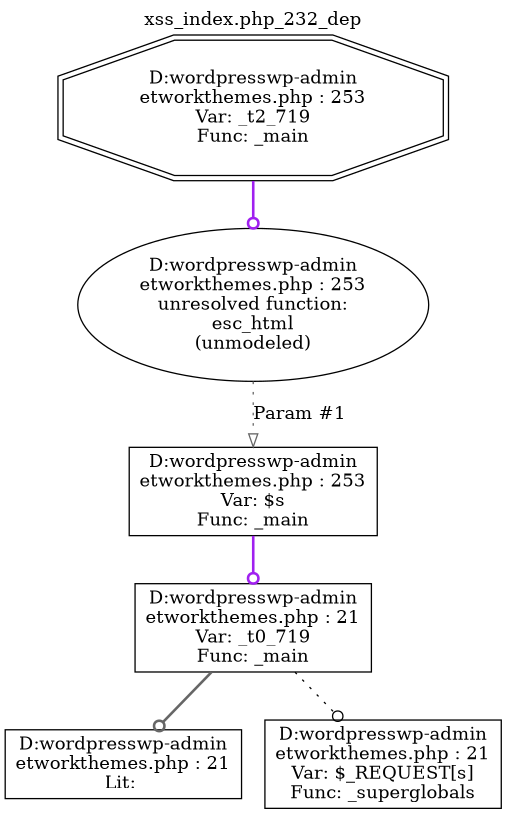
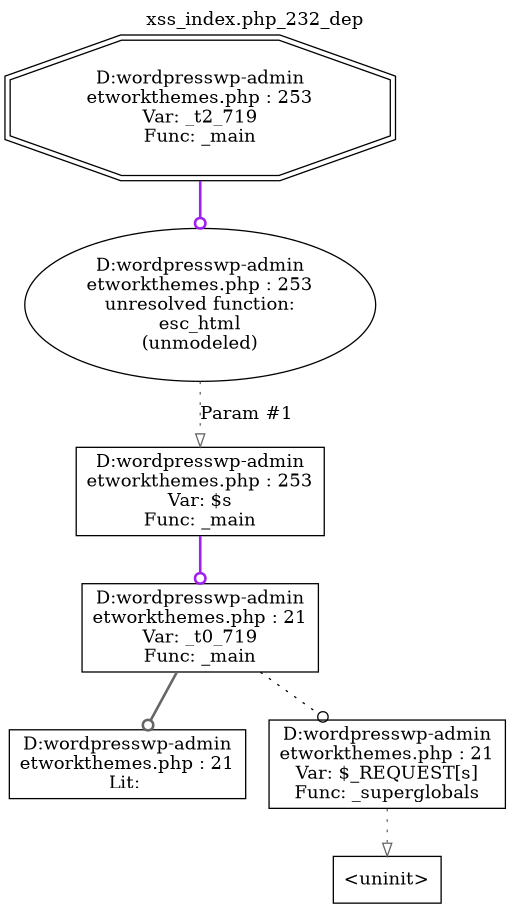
none -> (387, 880)
